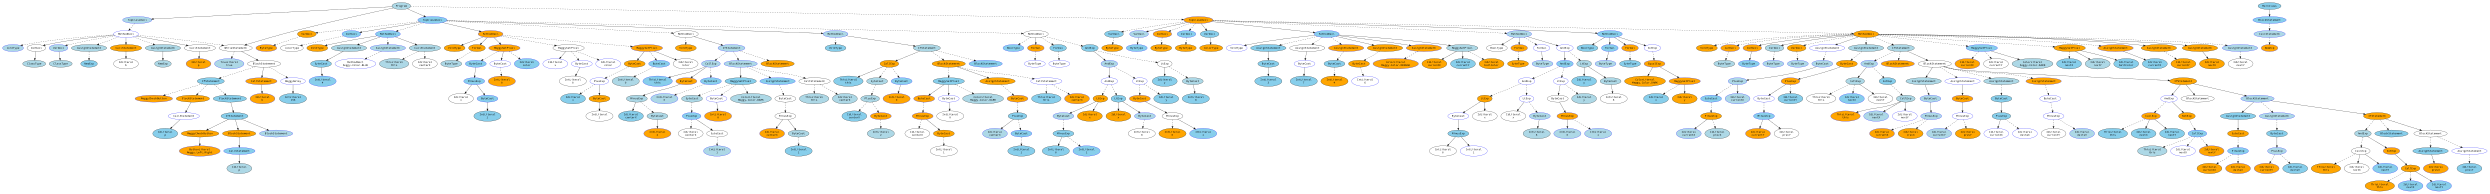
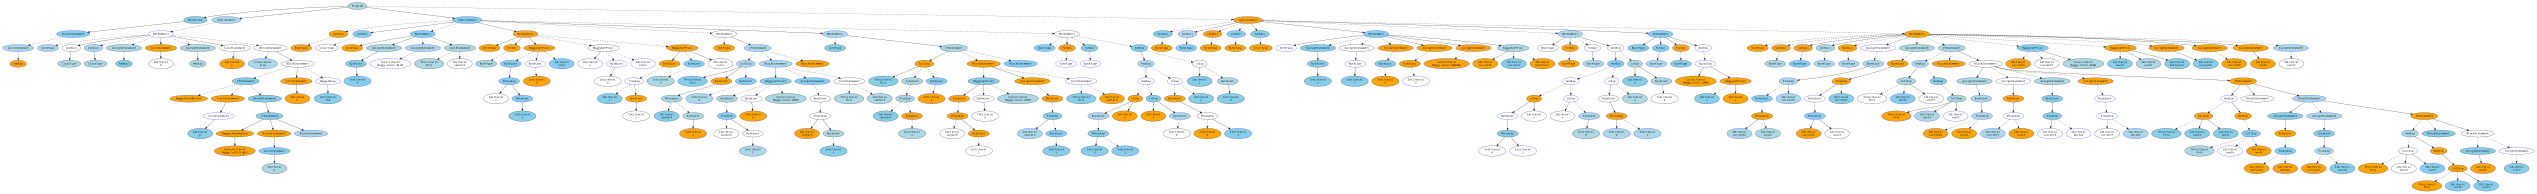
(320, 25) -> (277, 10)
(355, 64) -> (390, 64)
(1655, 64) -> (1705, 64)
